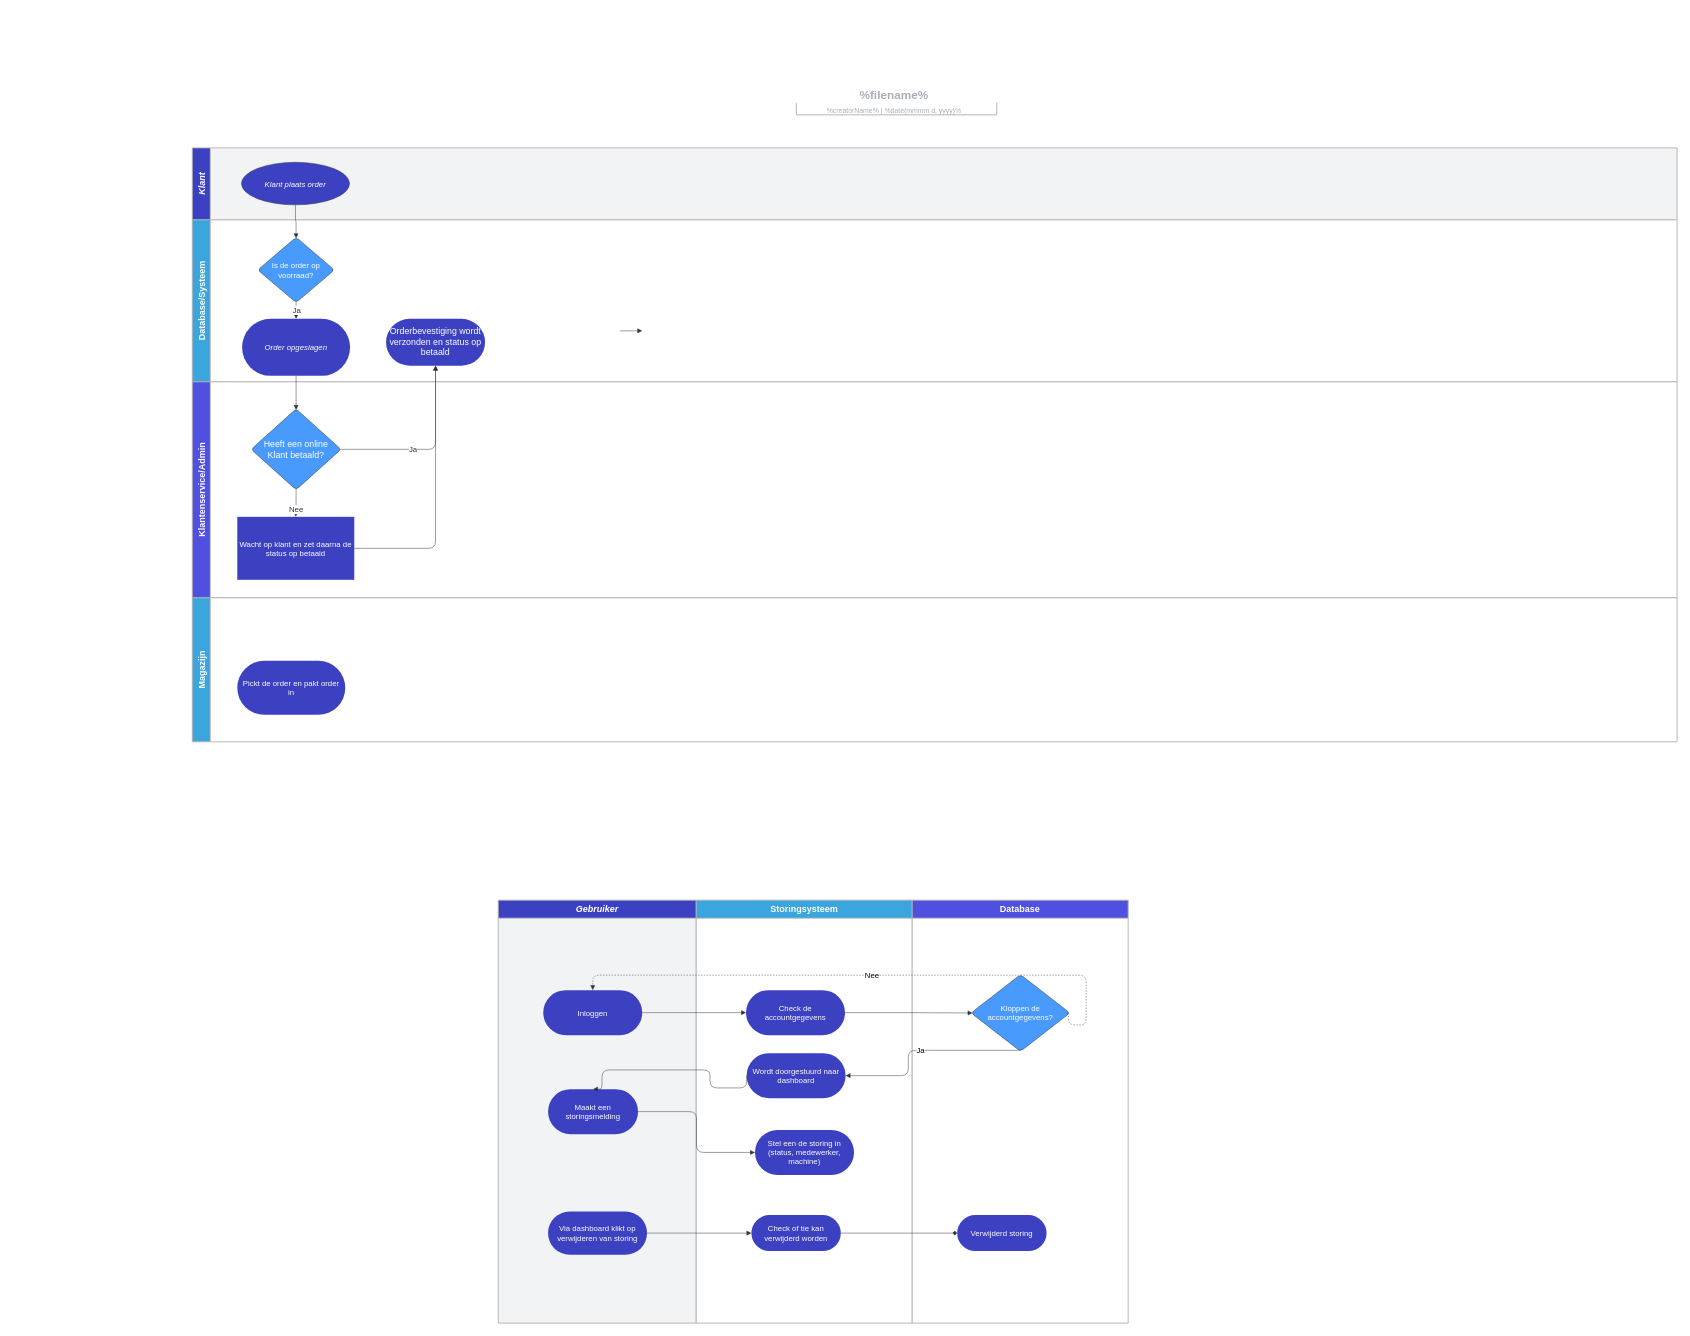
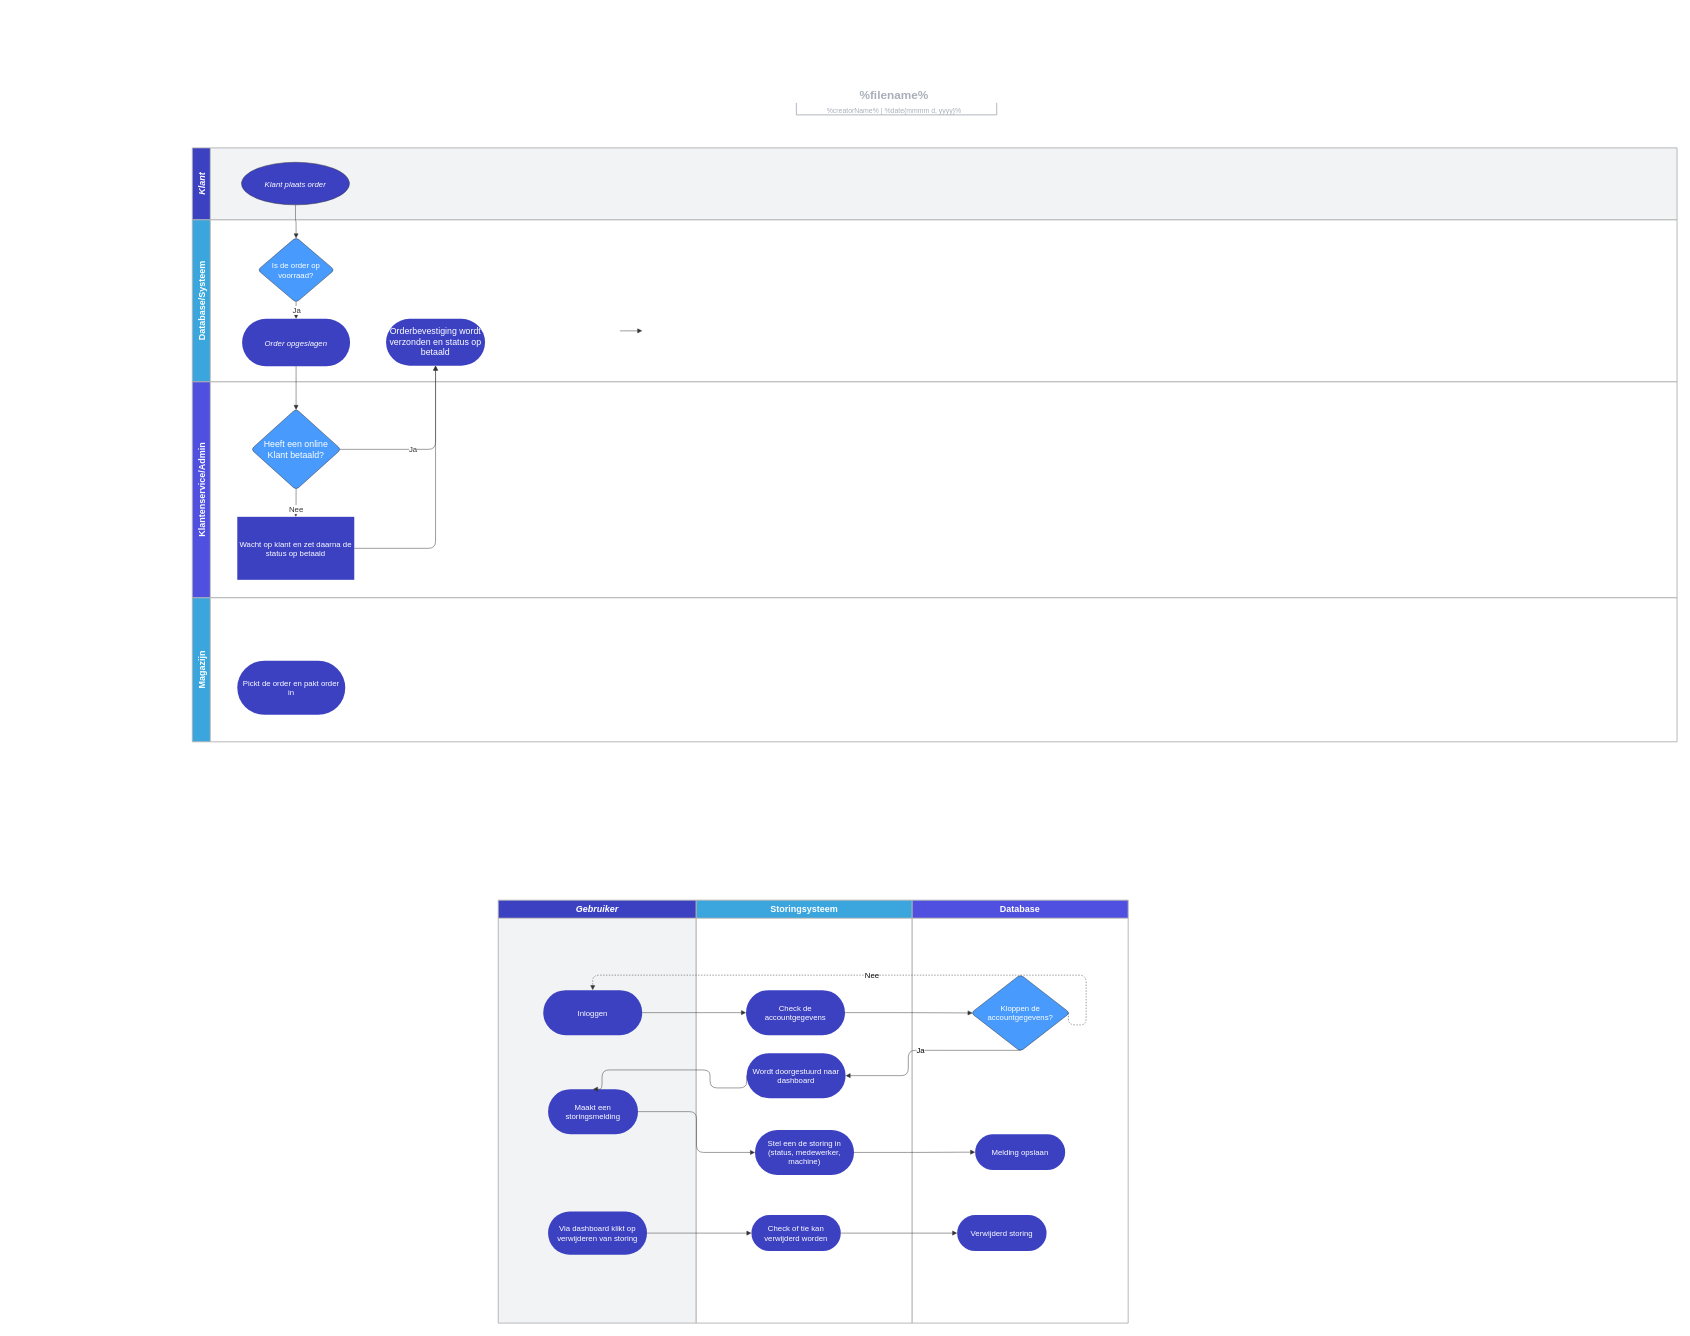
(296, 347) -> (296, 343)
none -> (969, 1152)
none -> (1020, 1152)
(951, 1233) -> (951, 1233)
